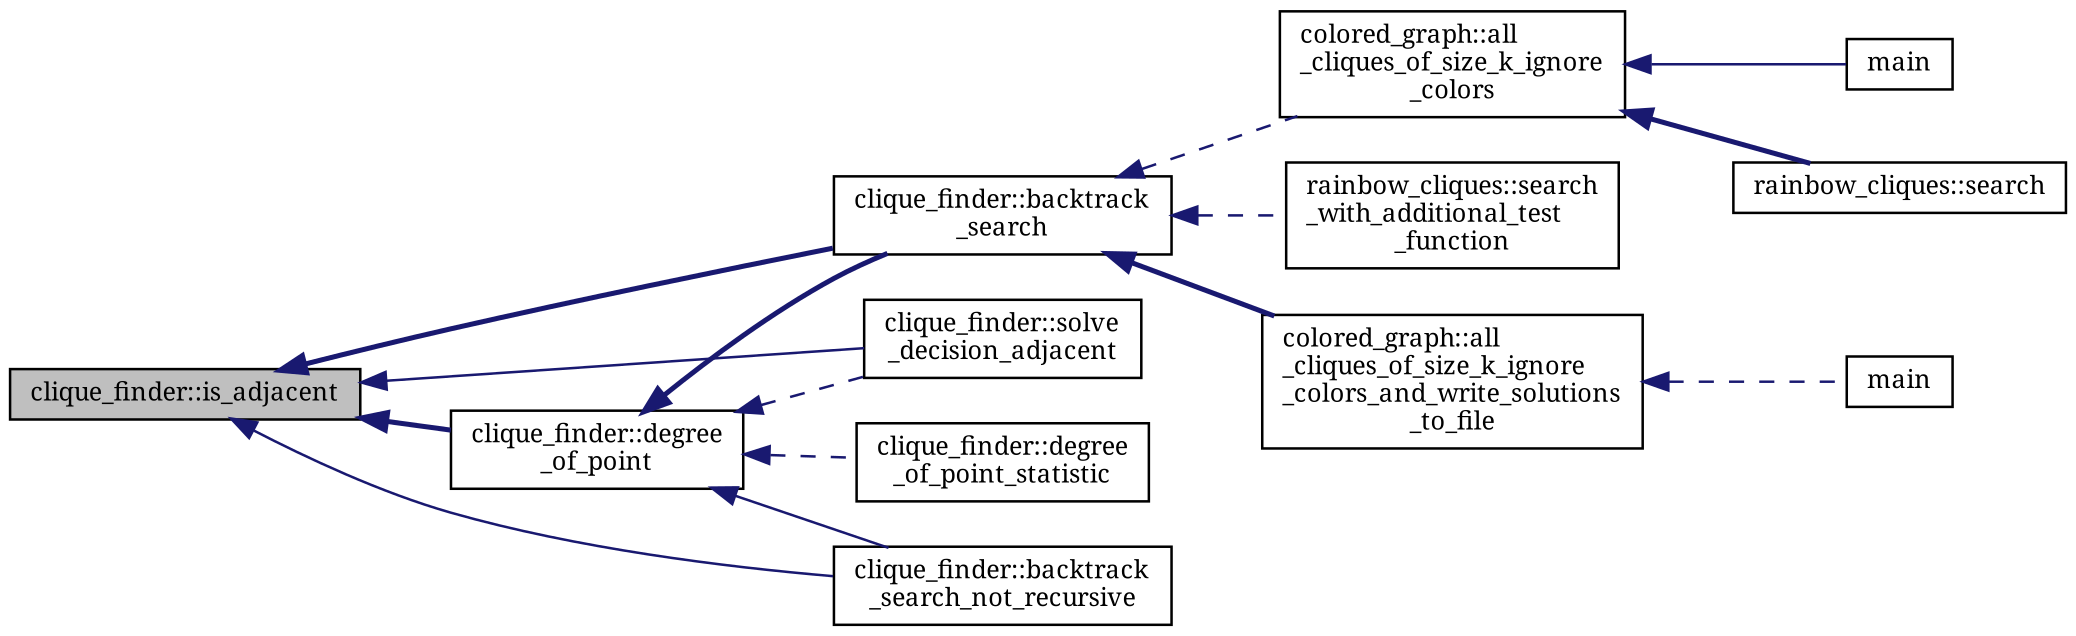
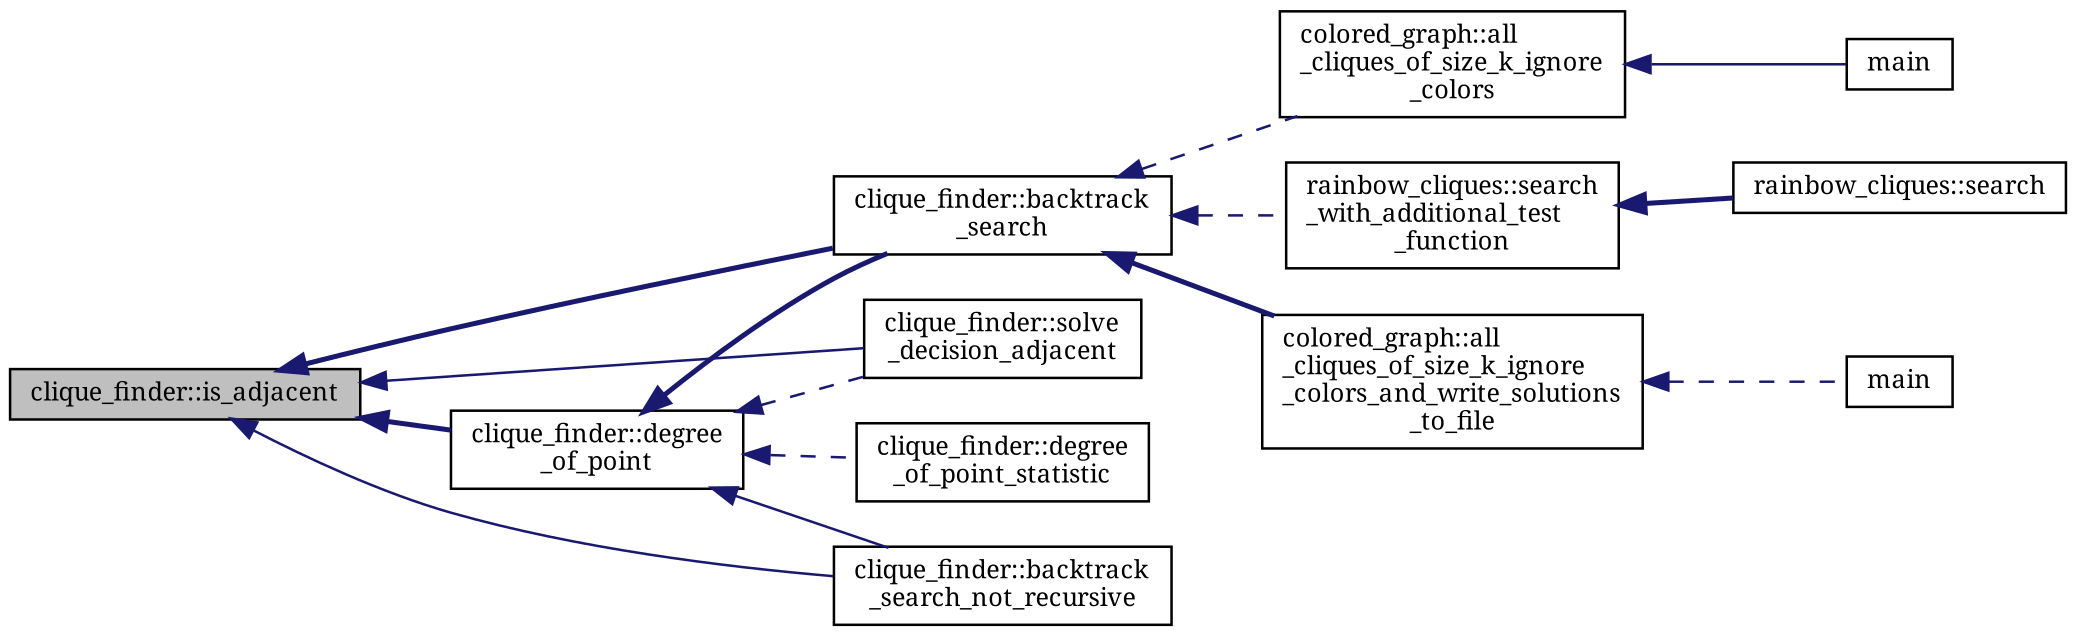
(1730, 141) -> (1689, 201)
